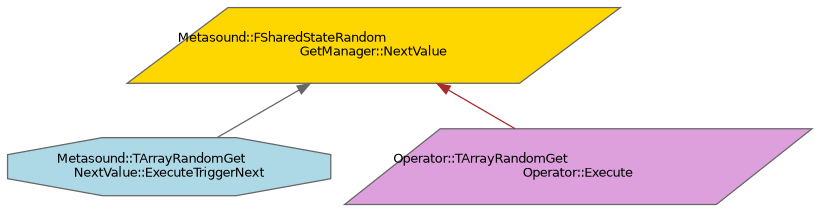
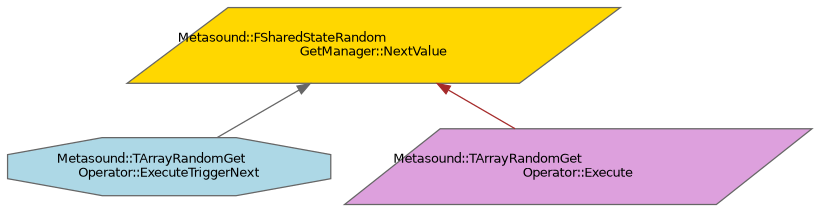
(169, 167) -> (169, 167)
(578, 167) -> (578, 167)
